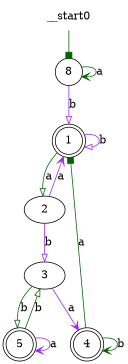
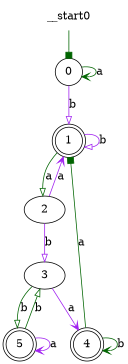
(69, 72) -> (69, 72)
